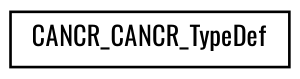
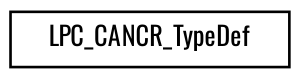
(150, 39) -> (150, 39)
